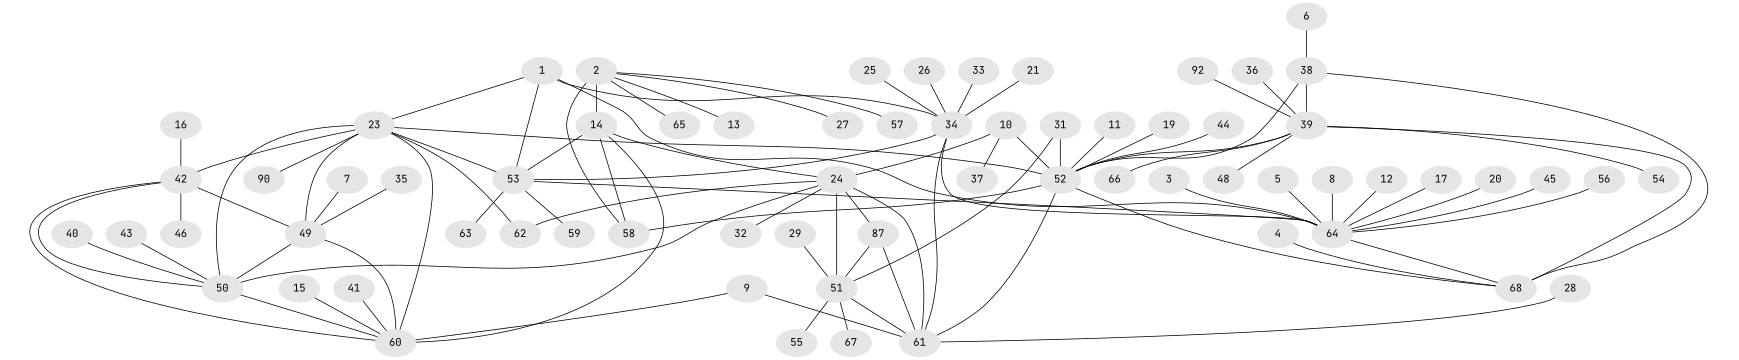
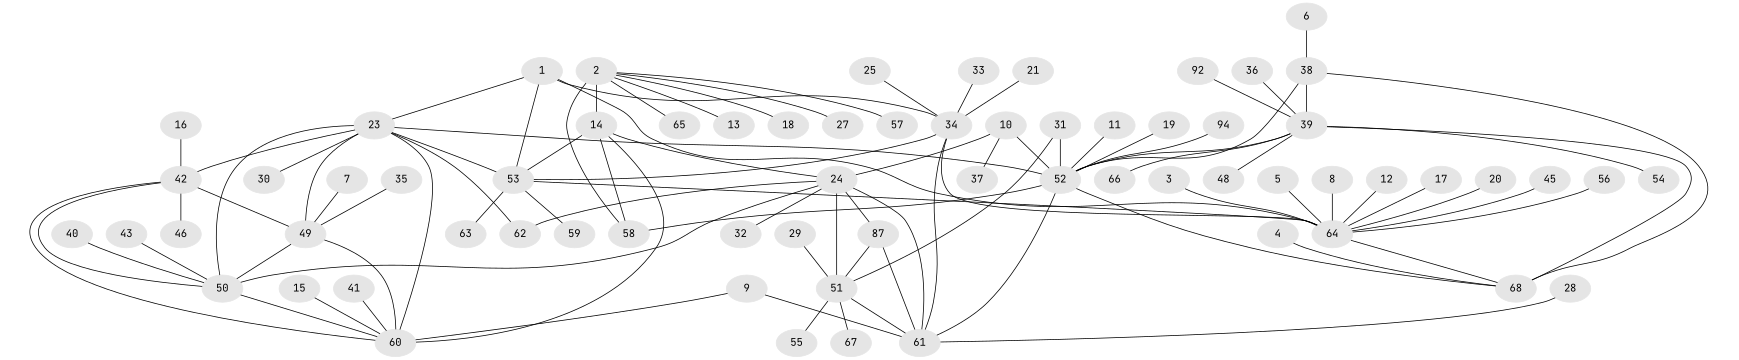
(924, 71) -> none
none -> (788, 125)
(1224, 125) -> (1224, 125)
(264, 180) -> (264, 180)
